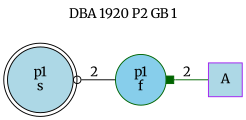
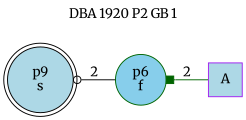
(40, 80) -> (40, 80)
(141, 80) -> (141, 80)
